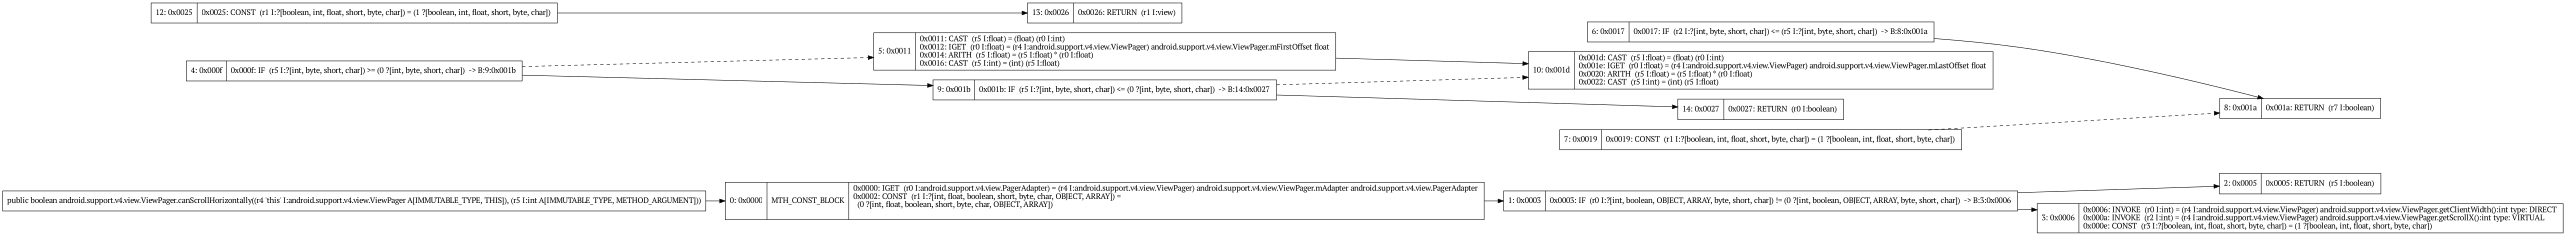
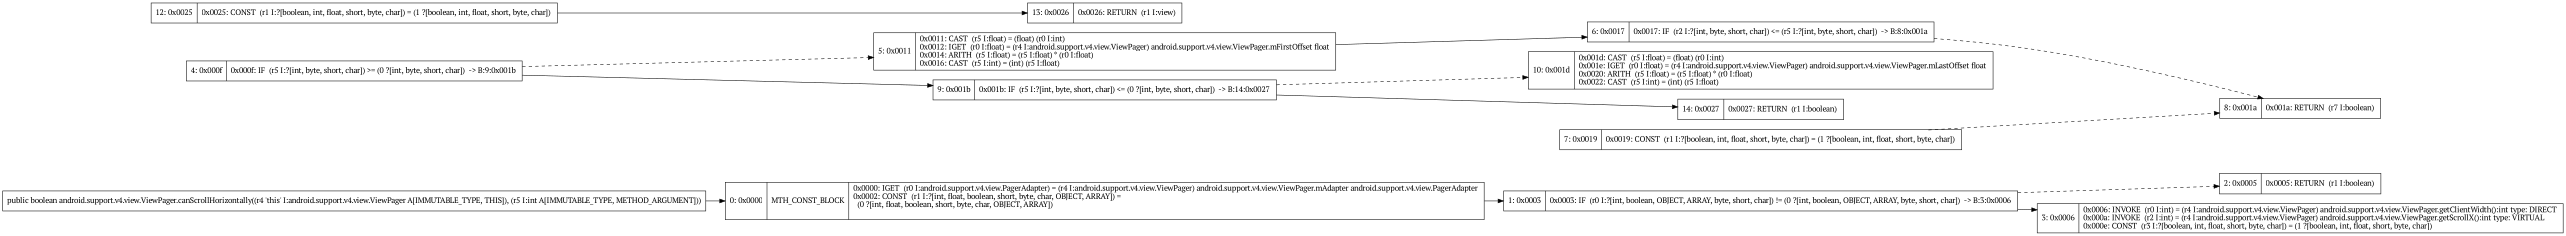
(1429, 61) -> (1459, 41)
(2097, 61) -> (2097, 61)
(1784, 109) -> (1784, 109)
(2321, 183) -> (2321, 183)
(2116, 190) -> (2116, 190)
